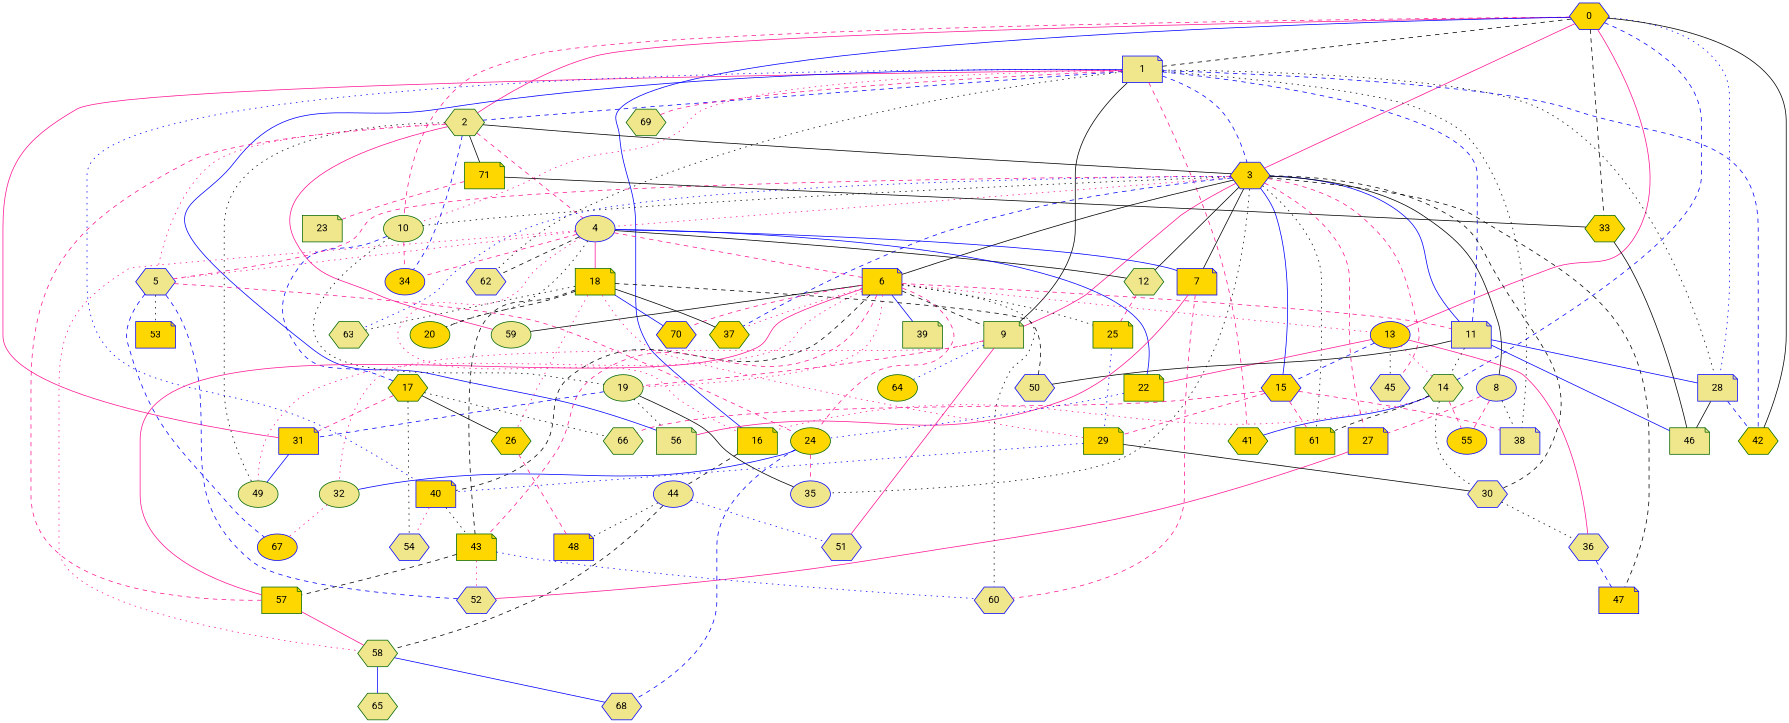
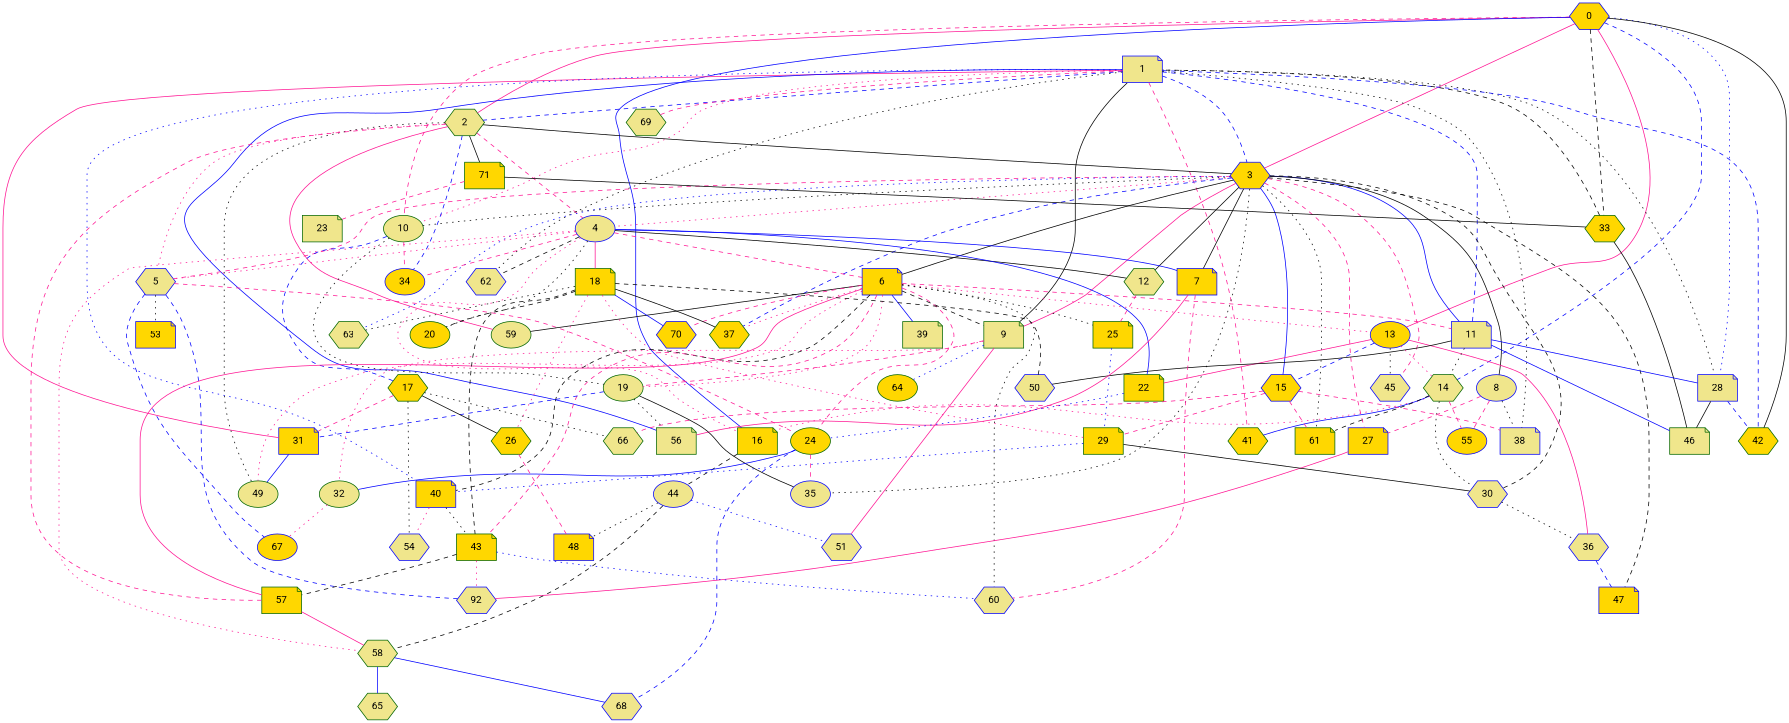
(1367, 43) -> (1482, 97)
(476, 600) -> (476, 600)
